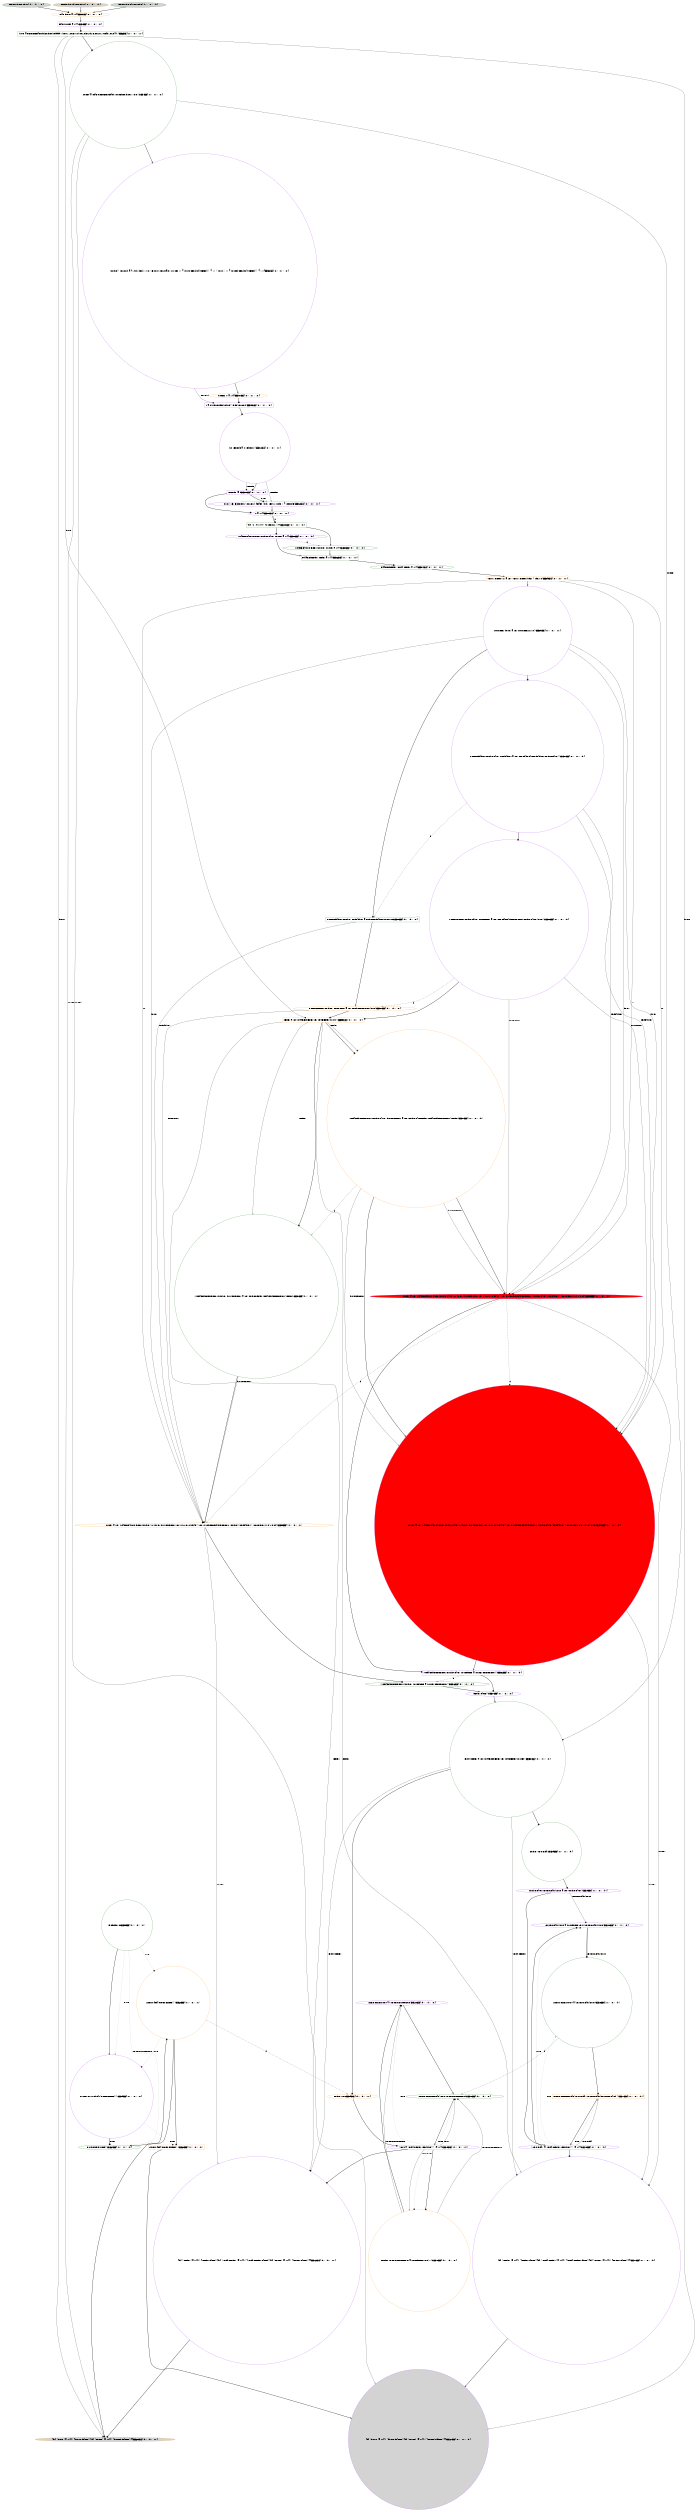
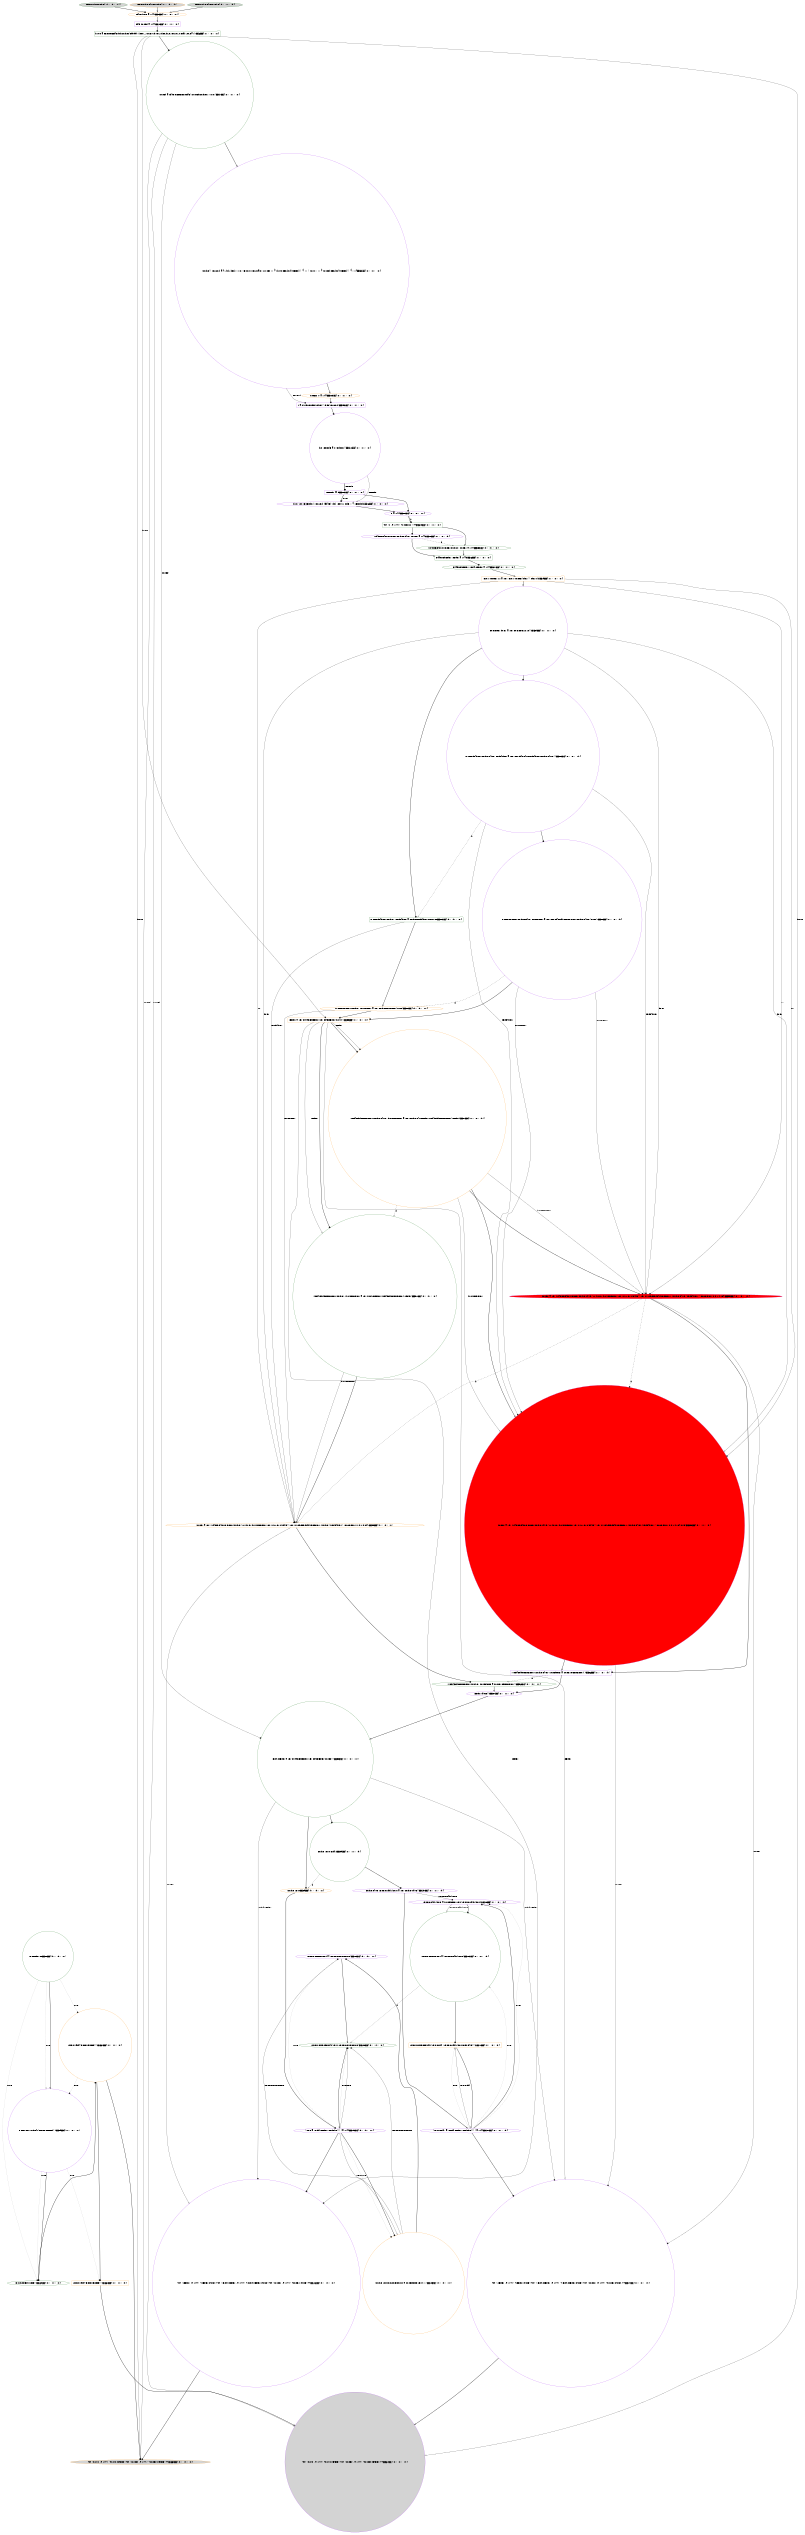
(142, 2051) -> (10, 2085)
(276, 2057) -> (314, 1881)
